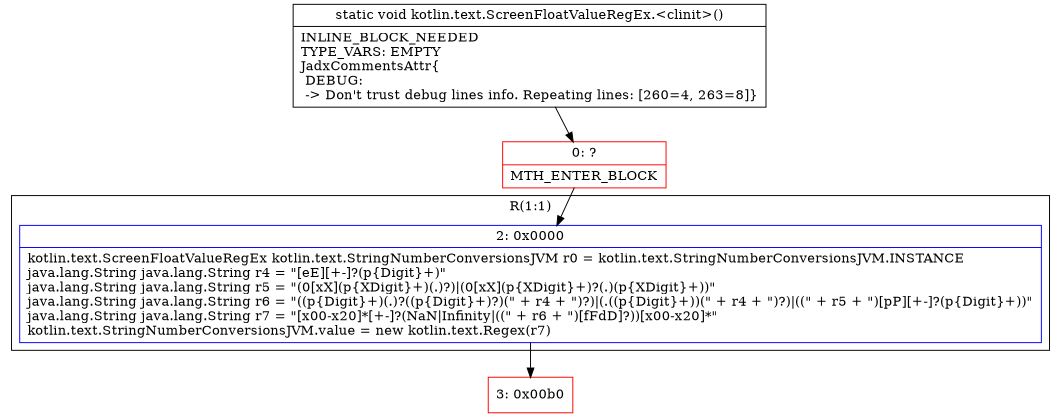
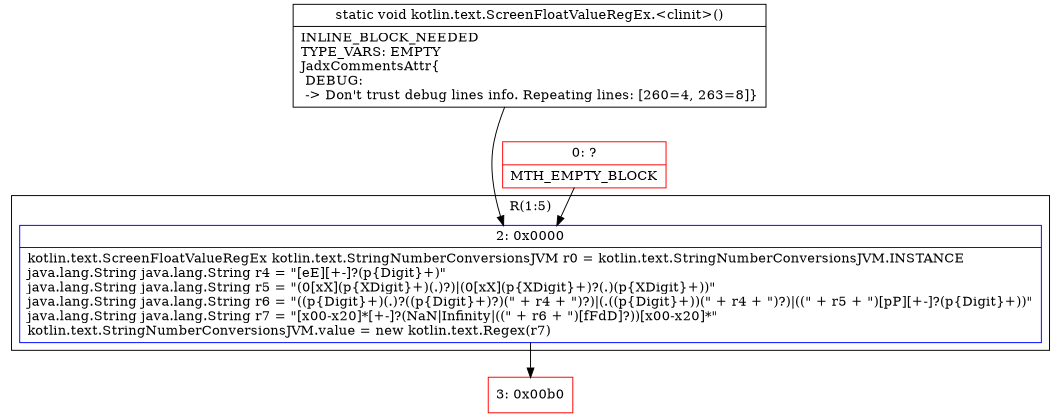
(562, 120) -> (492, 161)
(584, 176) -> (584, 176)
(531, 207) -> (531, 207)
